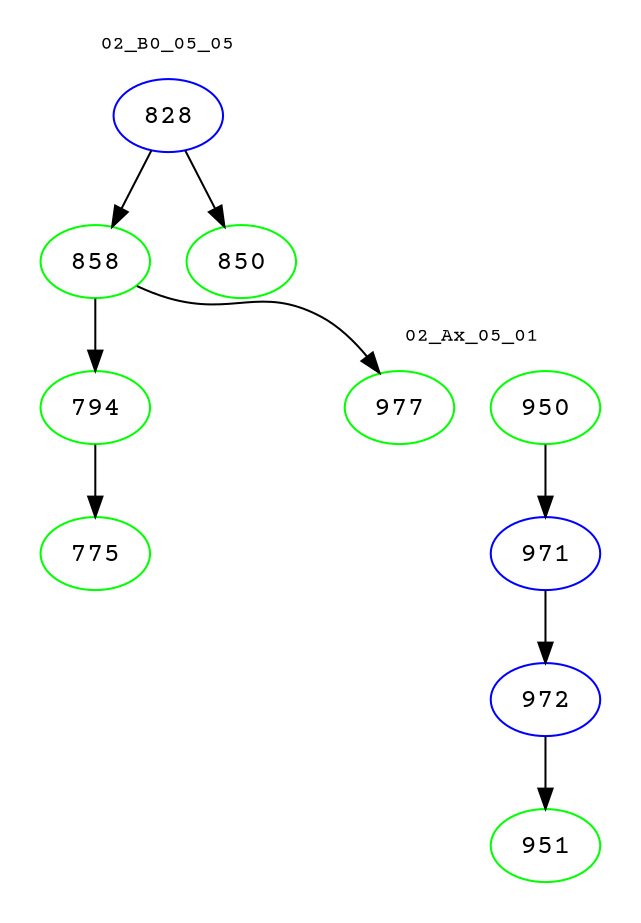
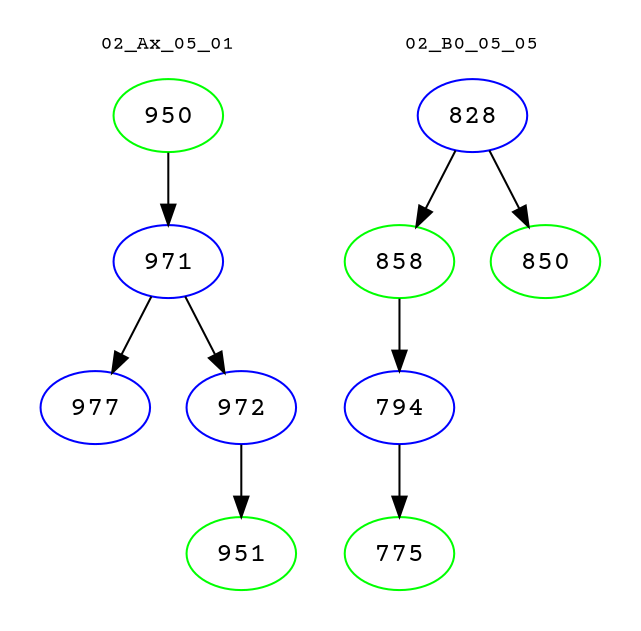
(259, 302) -> (136, 325)
(95, 408) -> (399, 408)
(399, 408) -> (95, 408)
